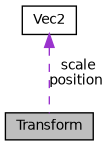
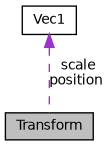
(49, 20) -> (49, 20)
